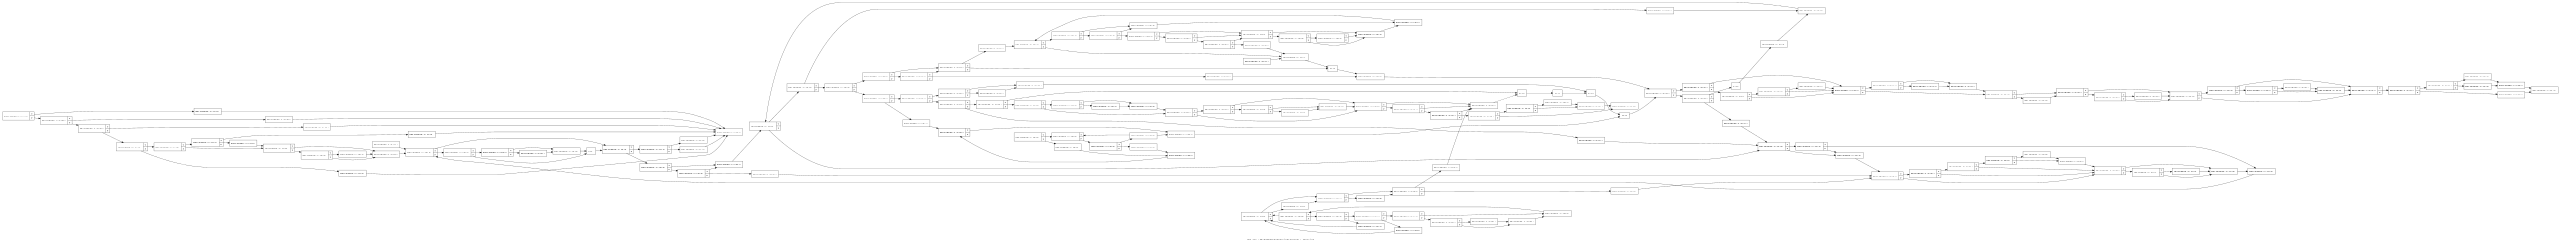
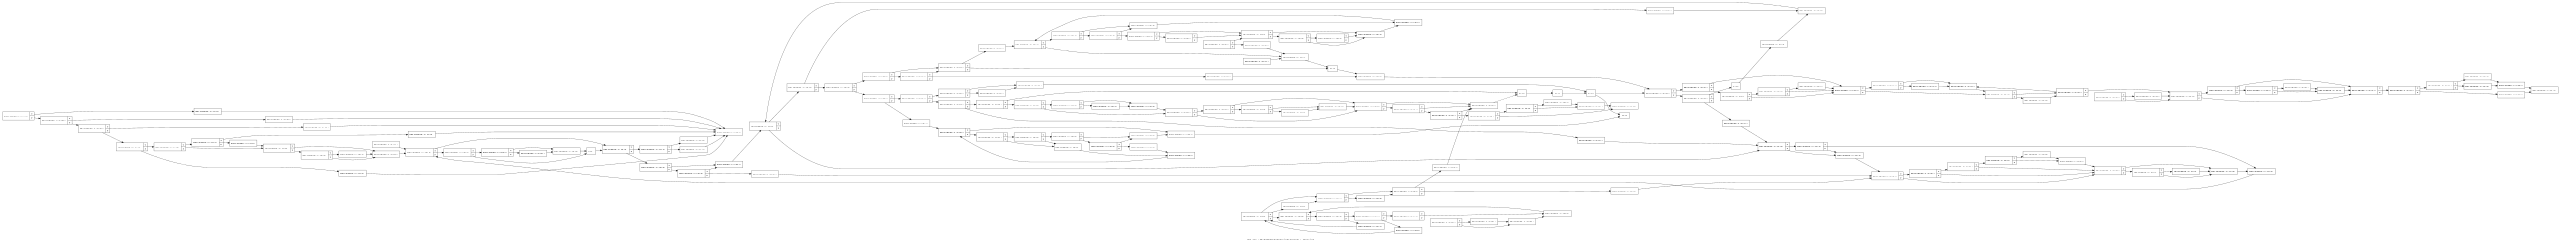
(1199, 41) -> none
(2090, 95) -> (2017, 89)
(1643, 108) -> (1619, 93)
(1108, 135) -> (1106, 137)
none -> (992, 137)
(1277, 215) -> (1275, 218)
(1426, 219) -> none
